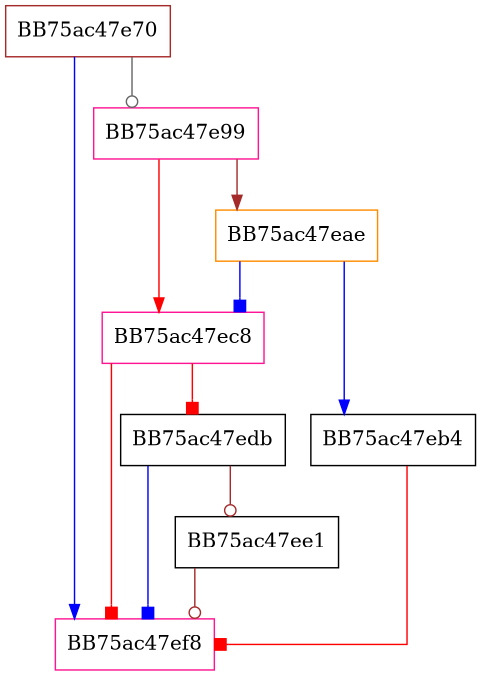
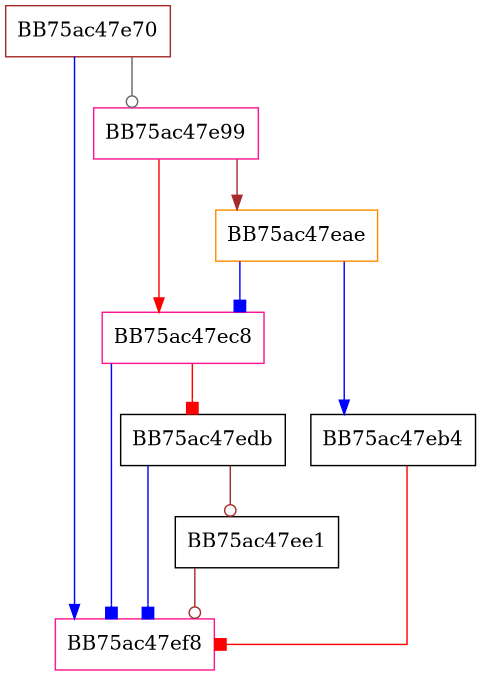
(111, 484) -> (111, 484)
